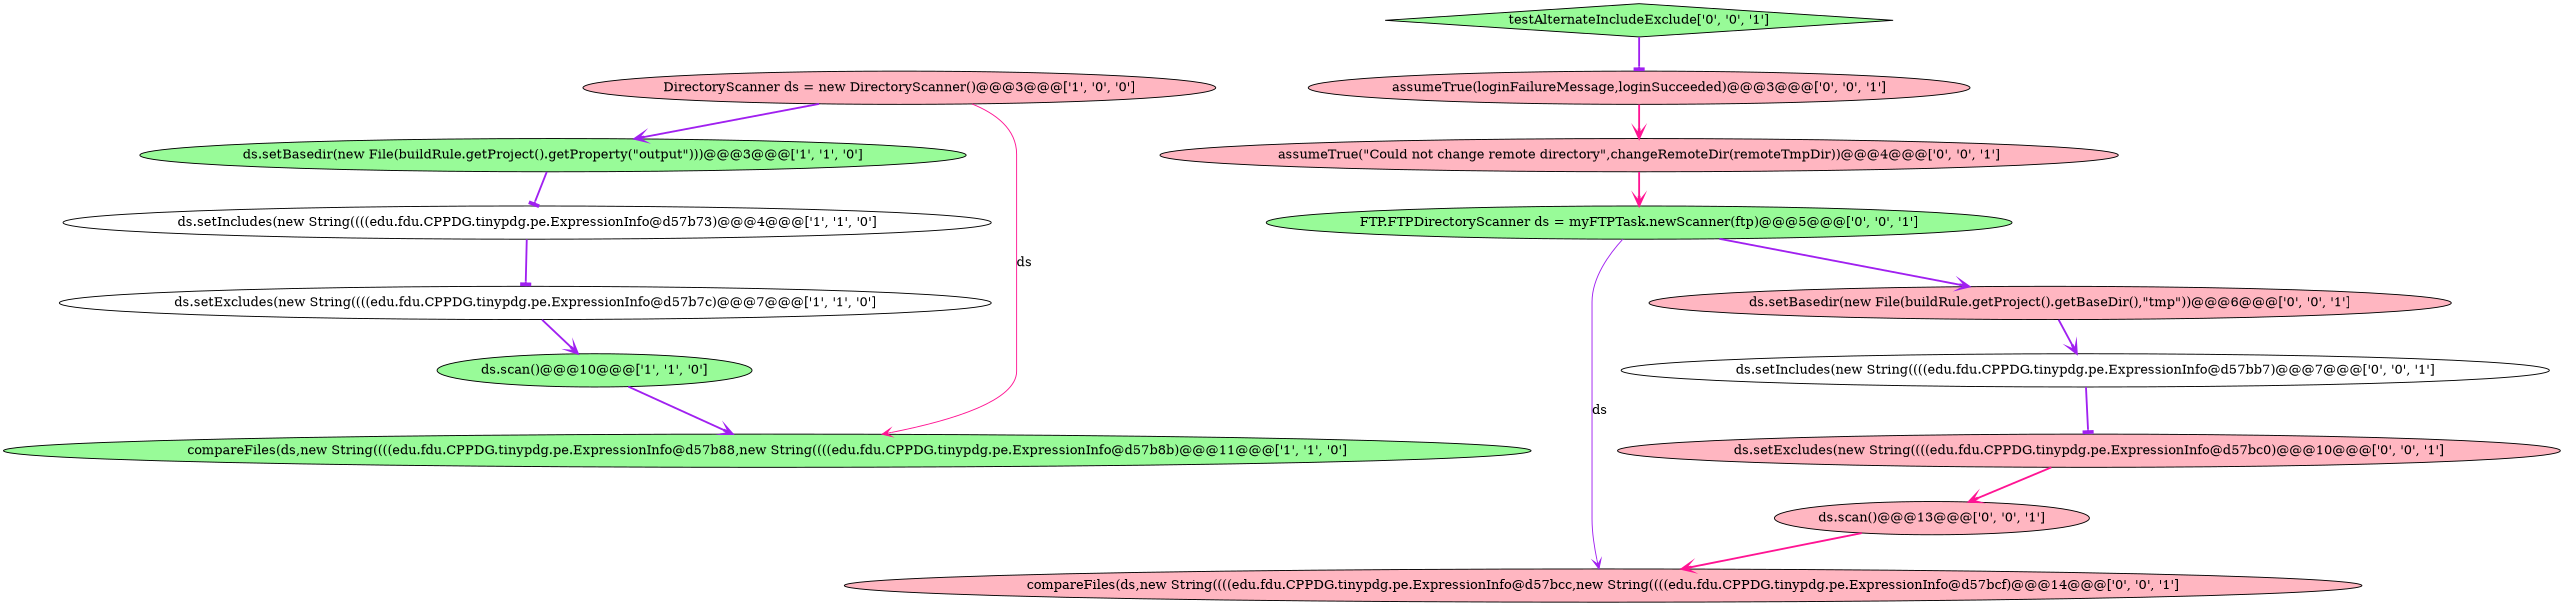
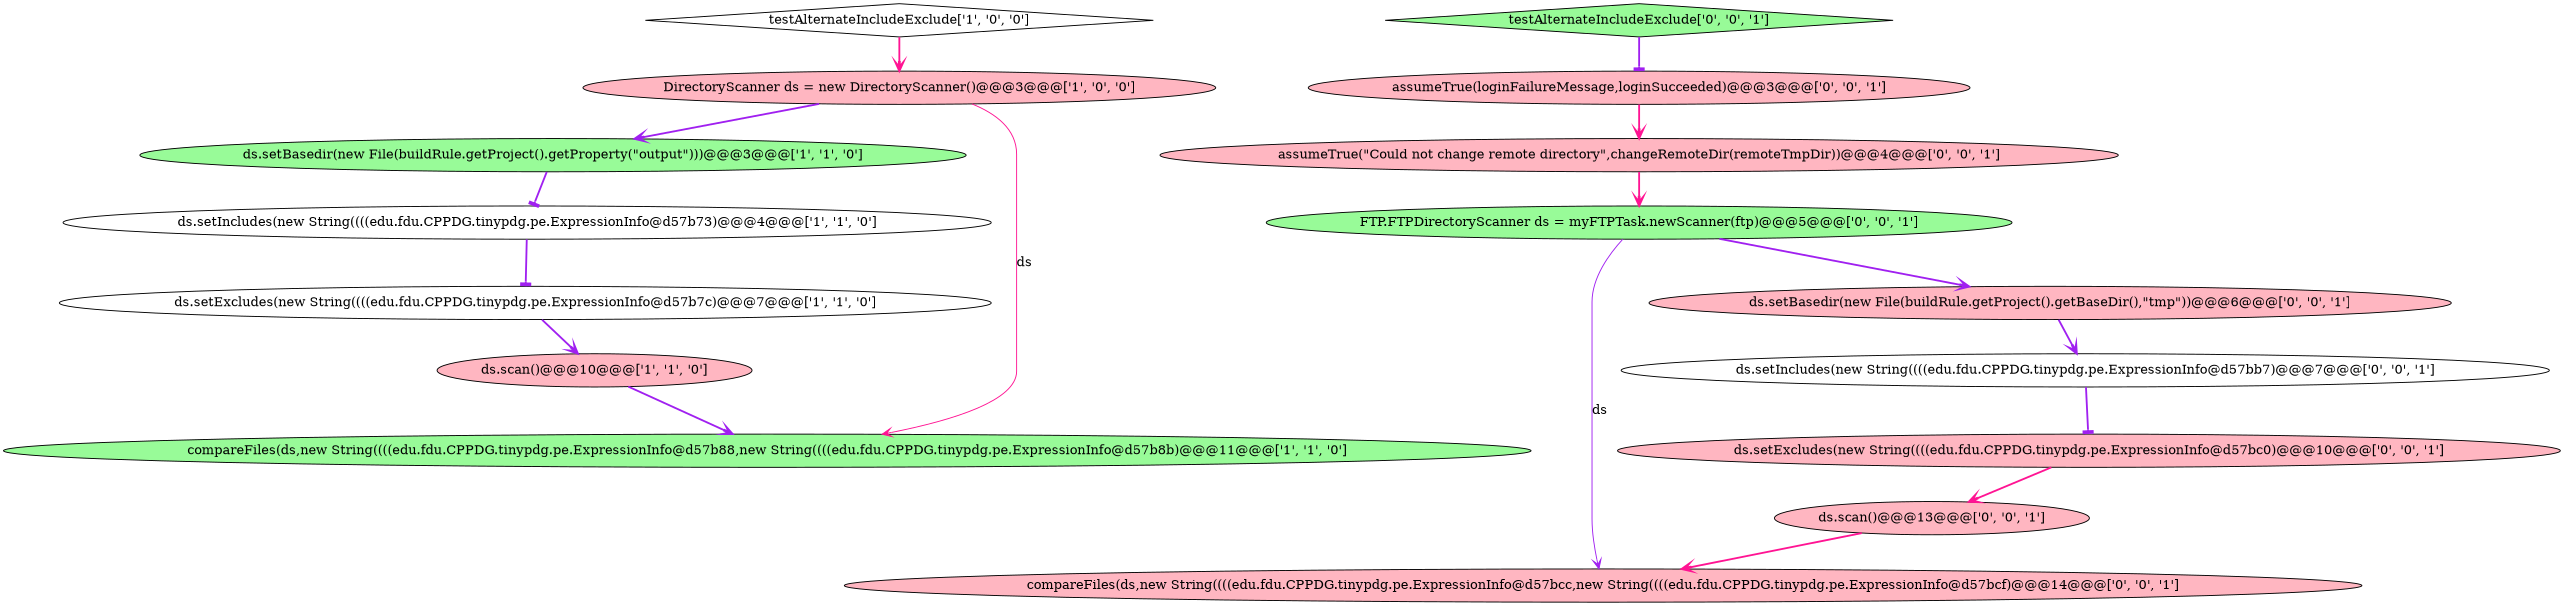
none -> (899, 20)
(595, 370) -> (595, 370)
